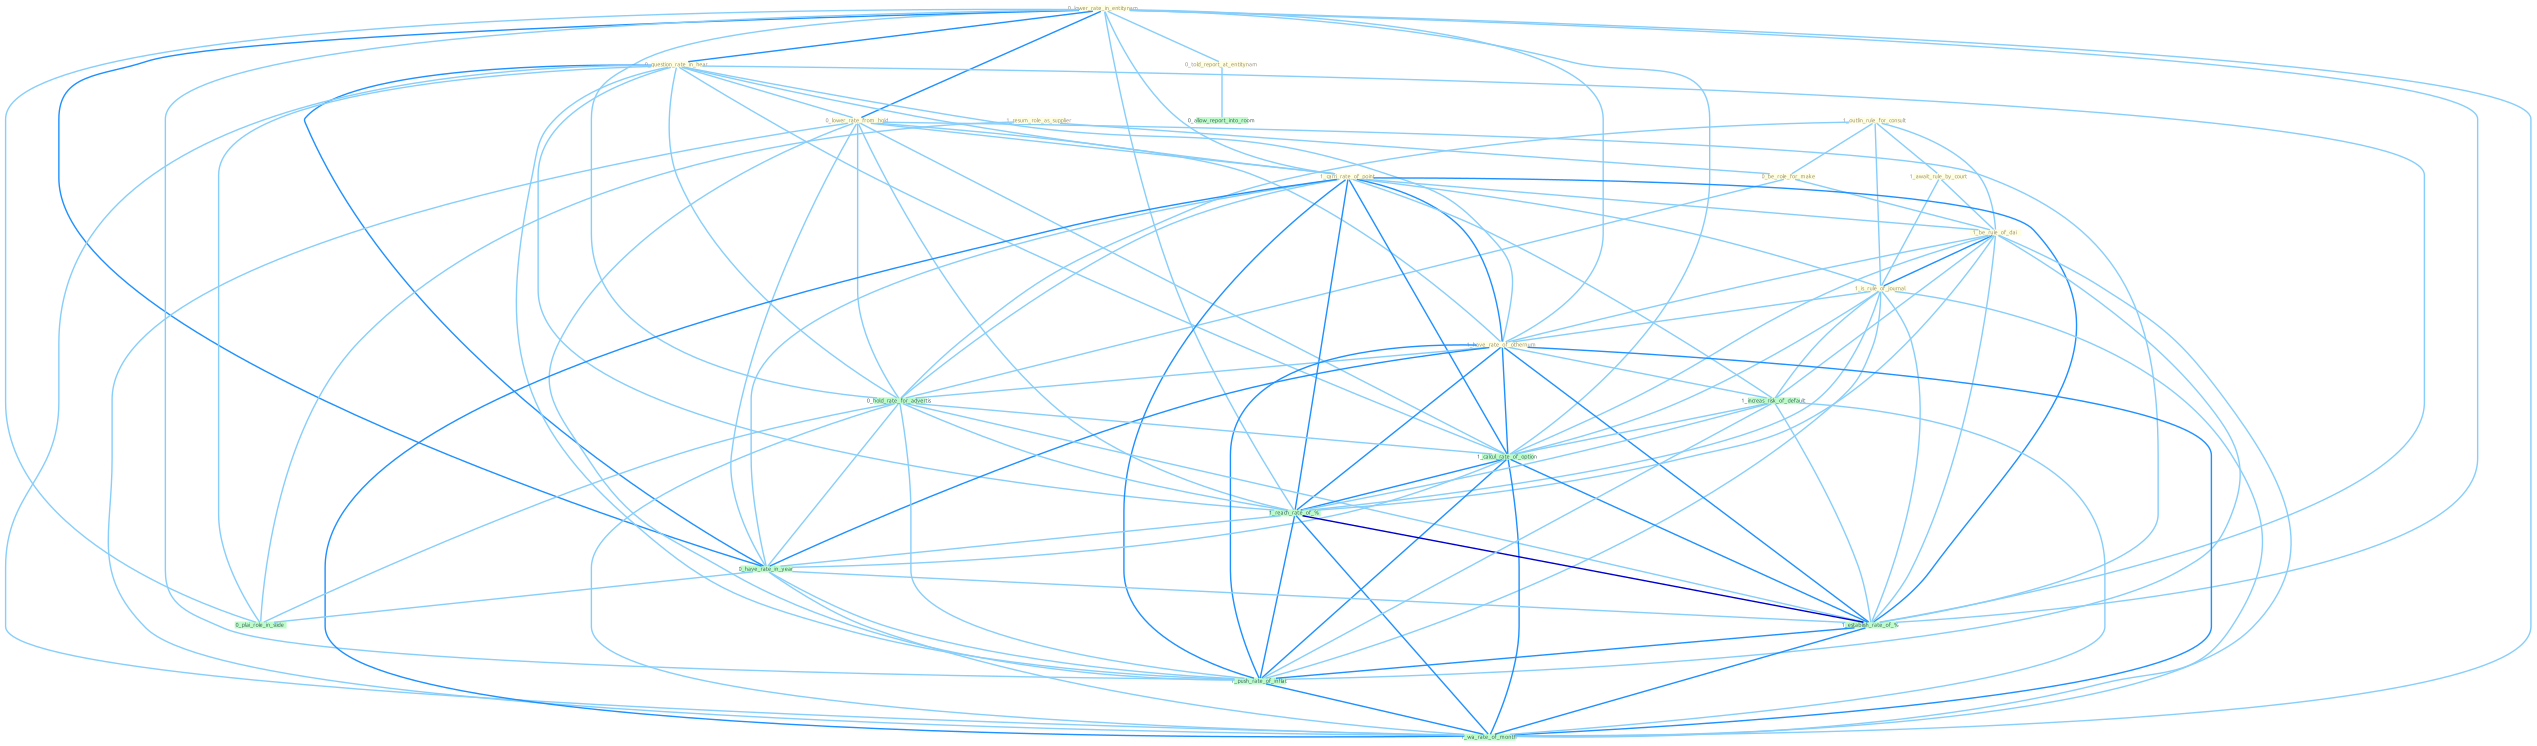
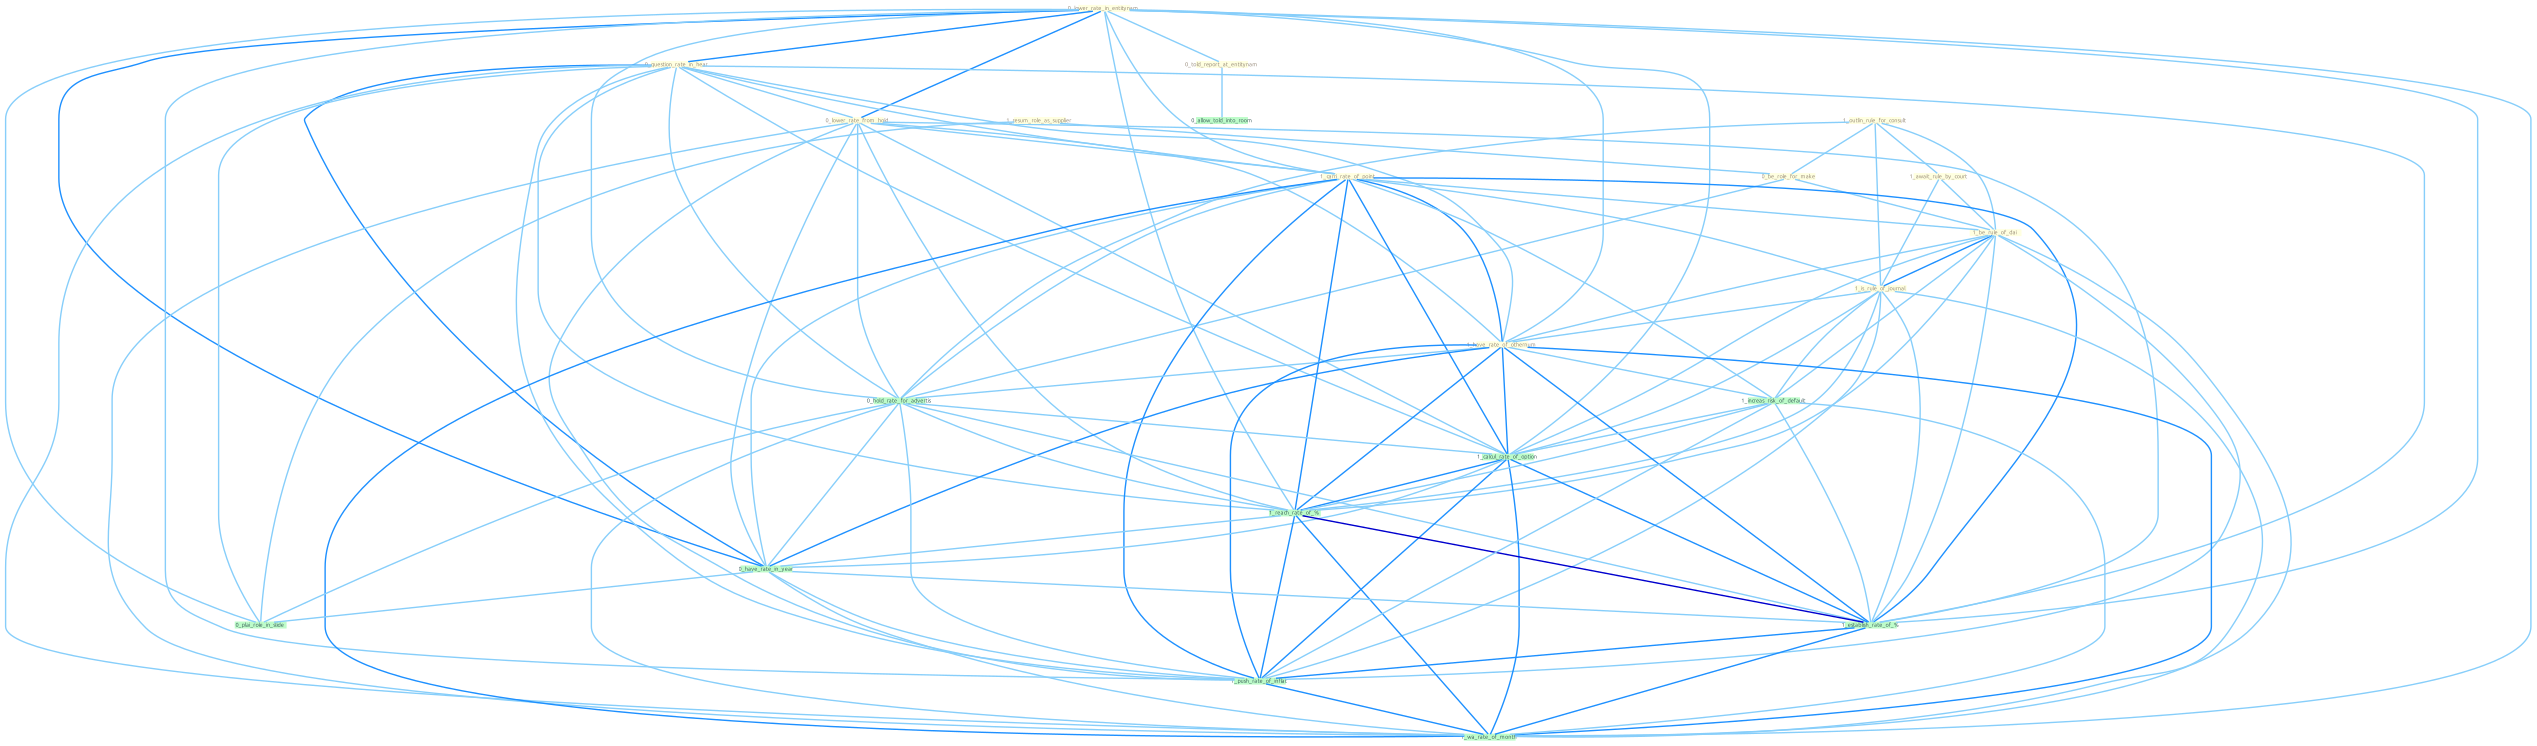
(1222, 121) -> (1222, 121)
